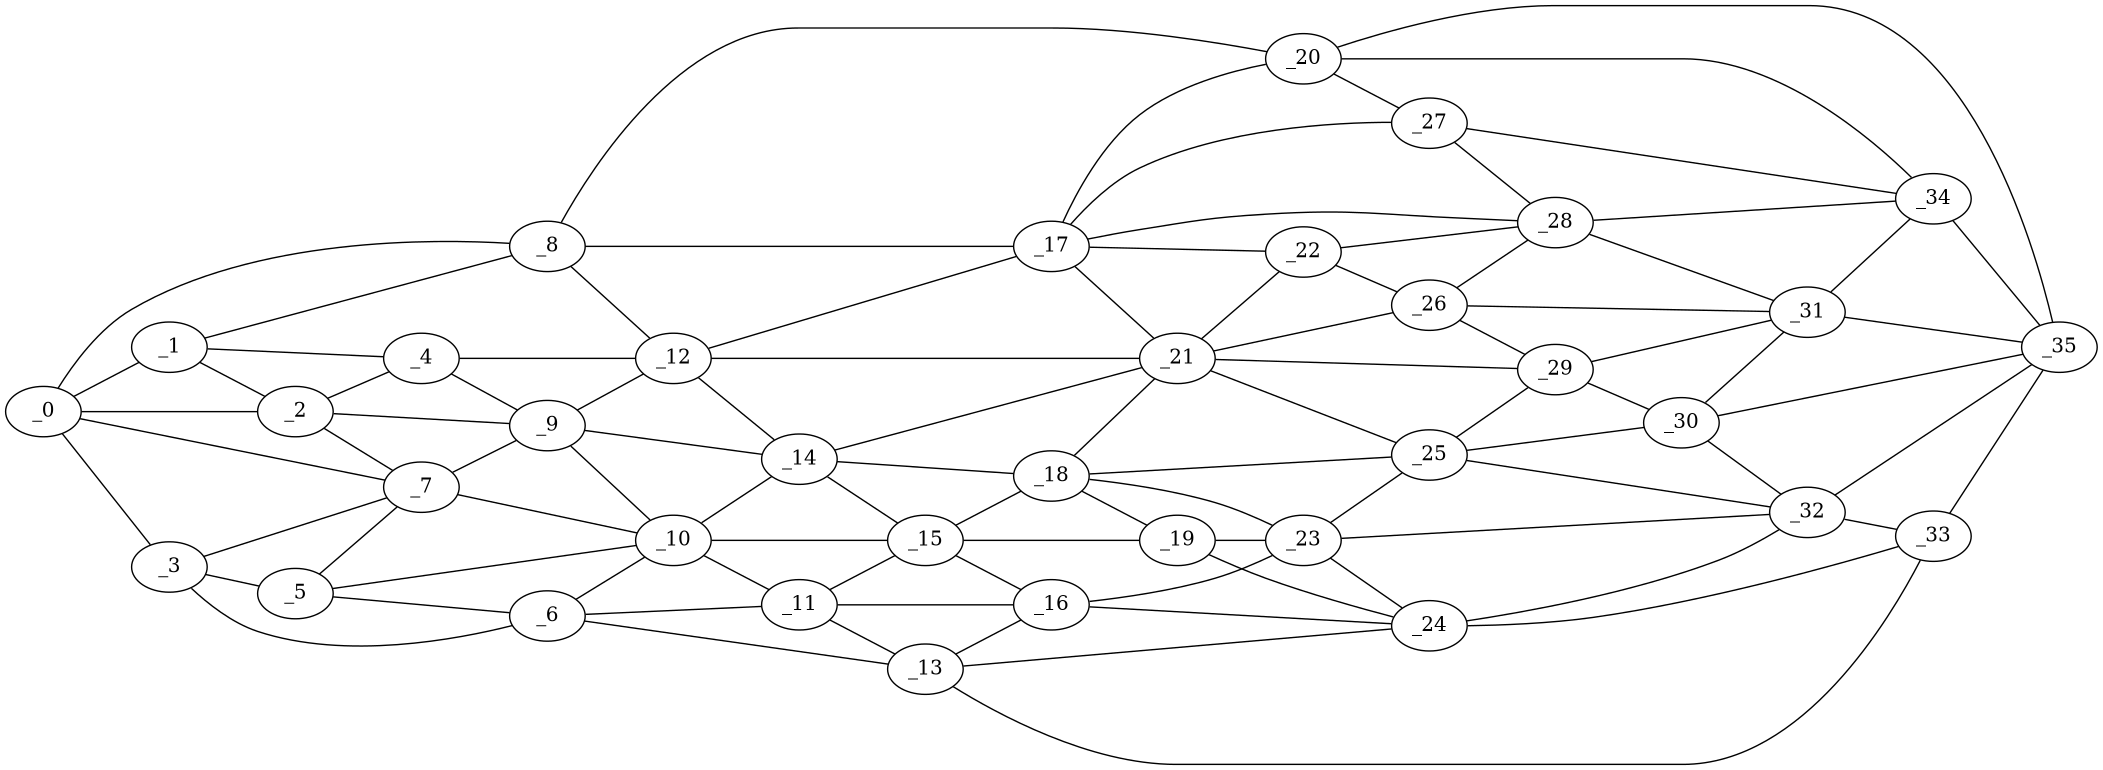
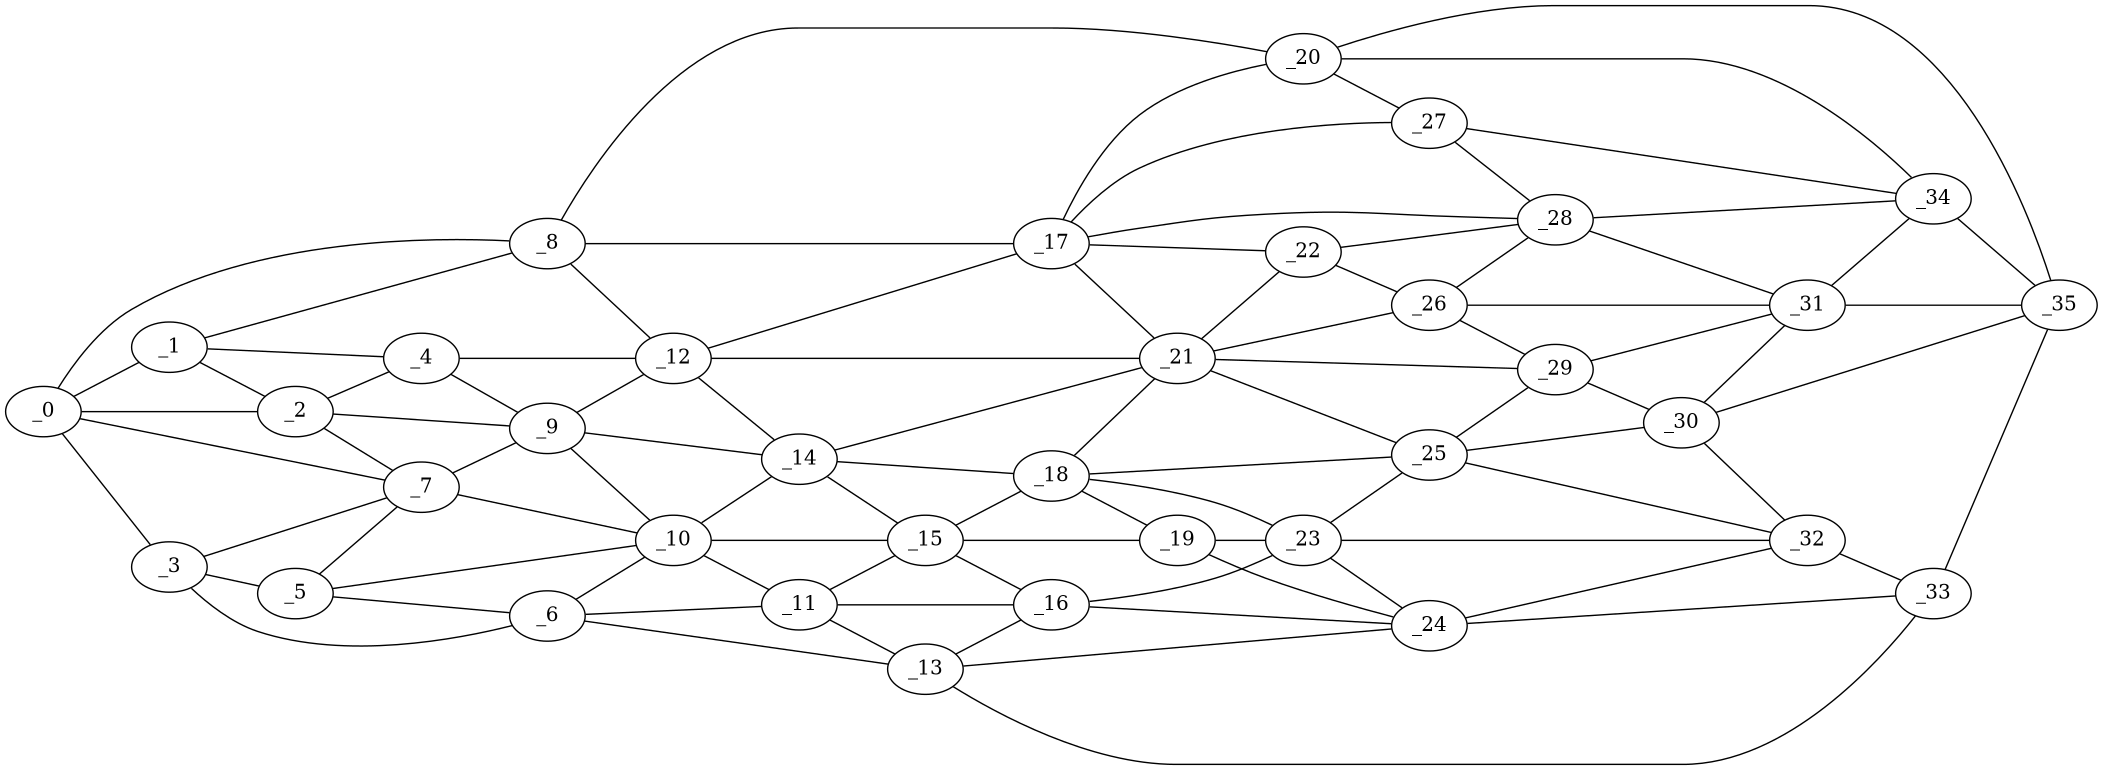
(1933, 430) -> none
